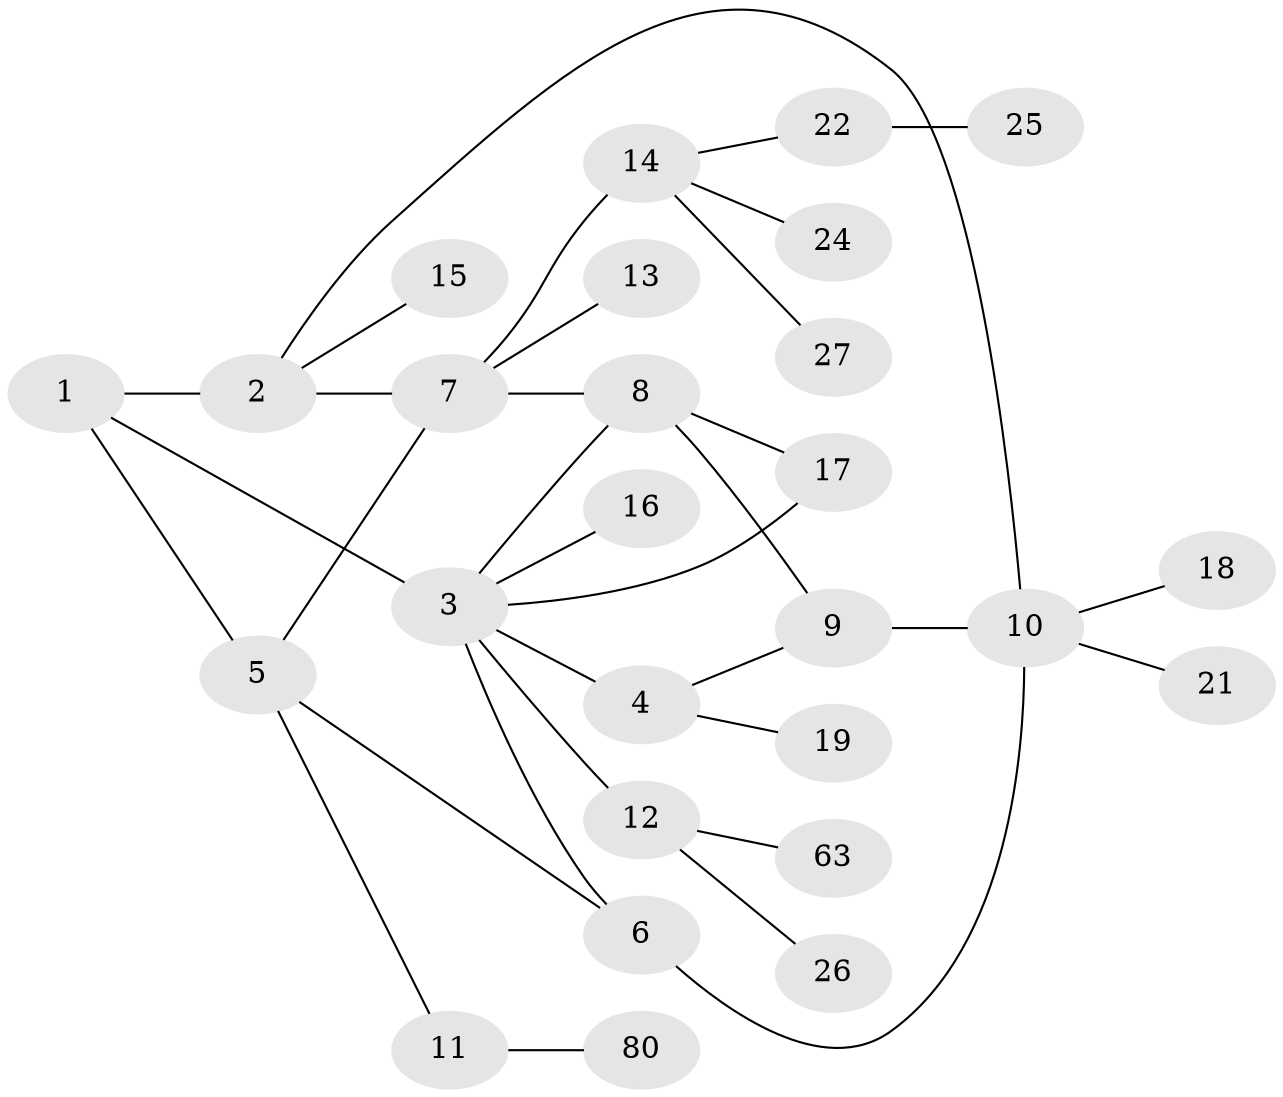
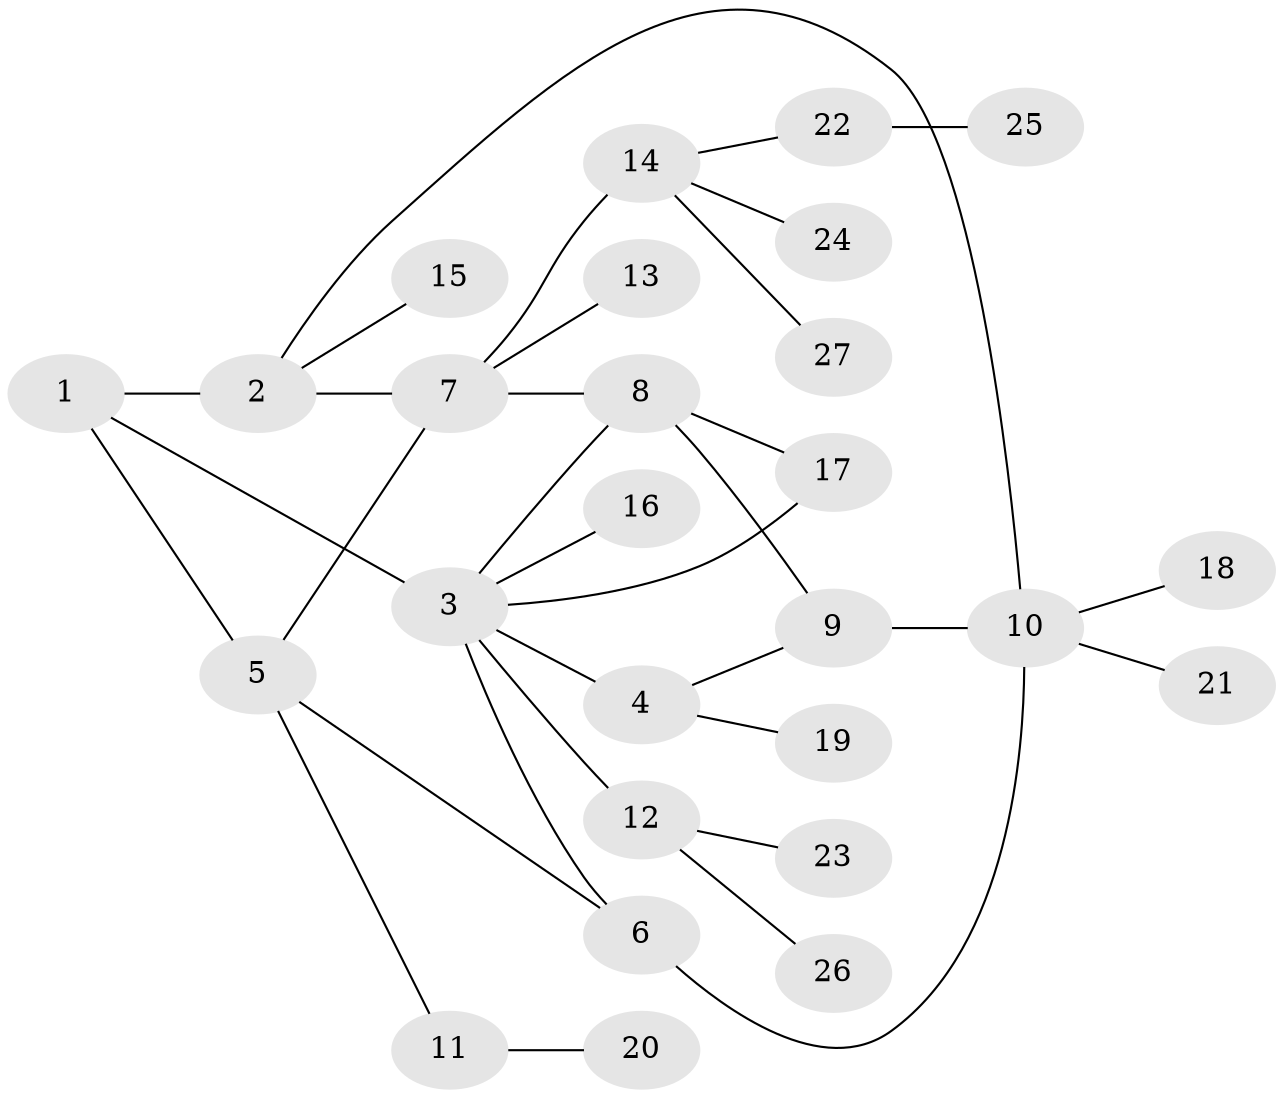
(834, 858) -> (834, 858)
(642, 1050) -> (642, 1050)
